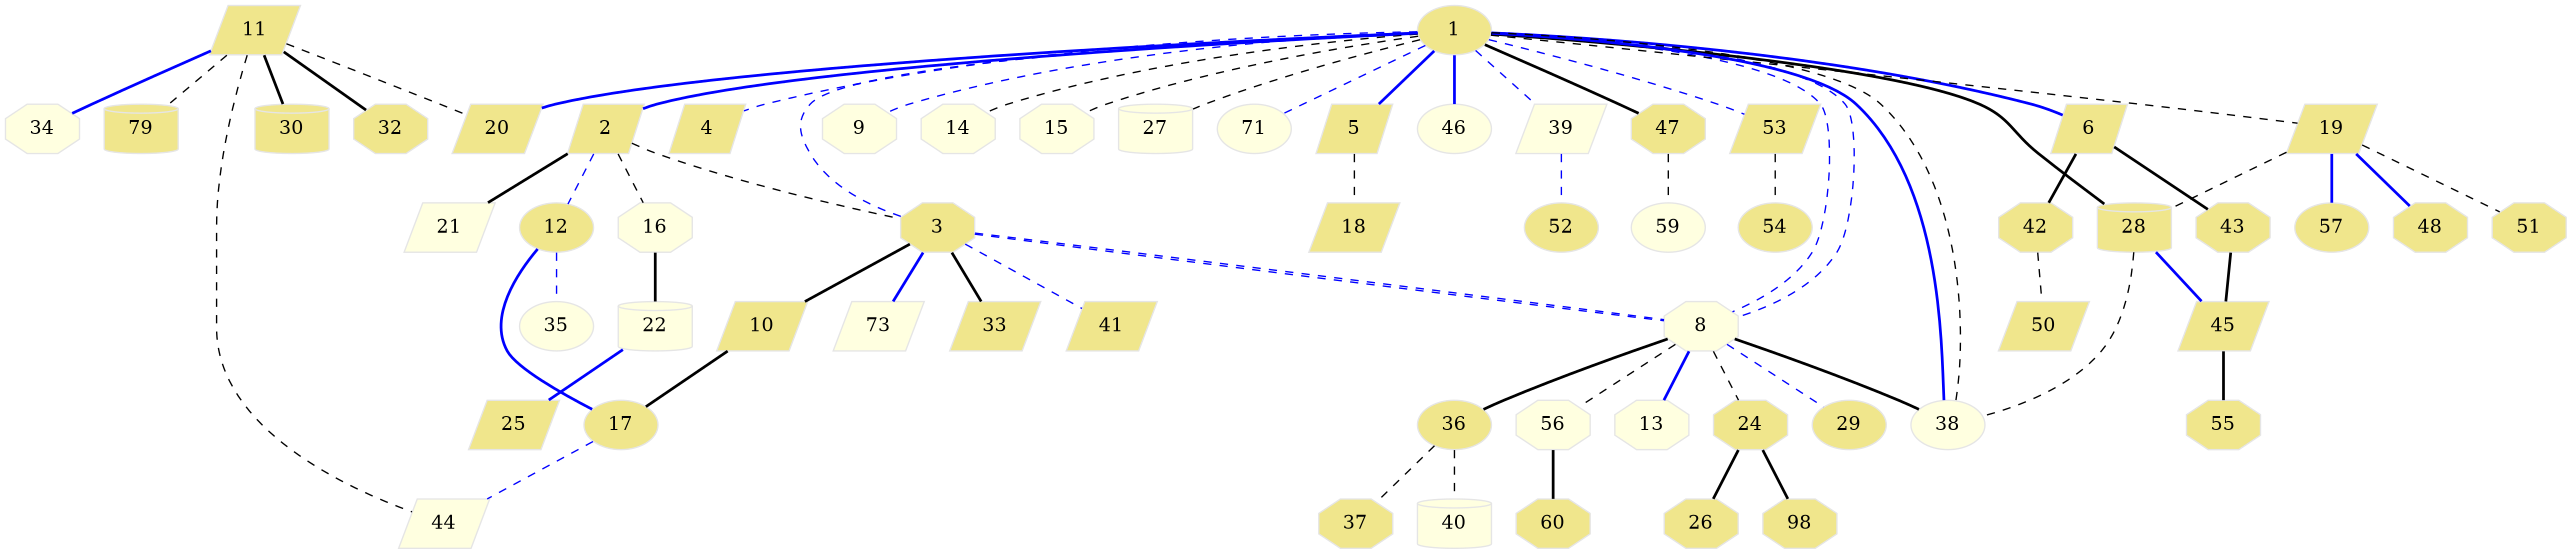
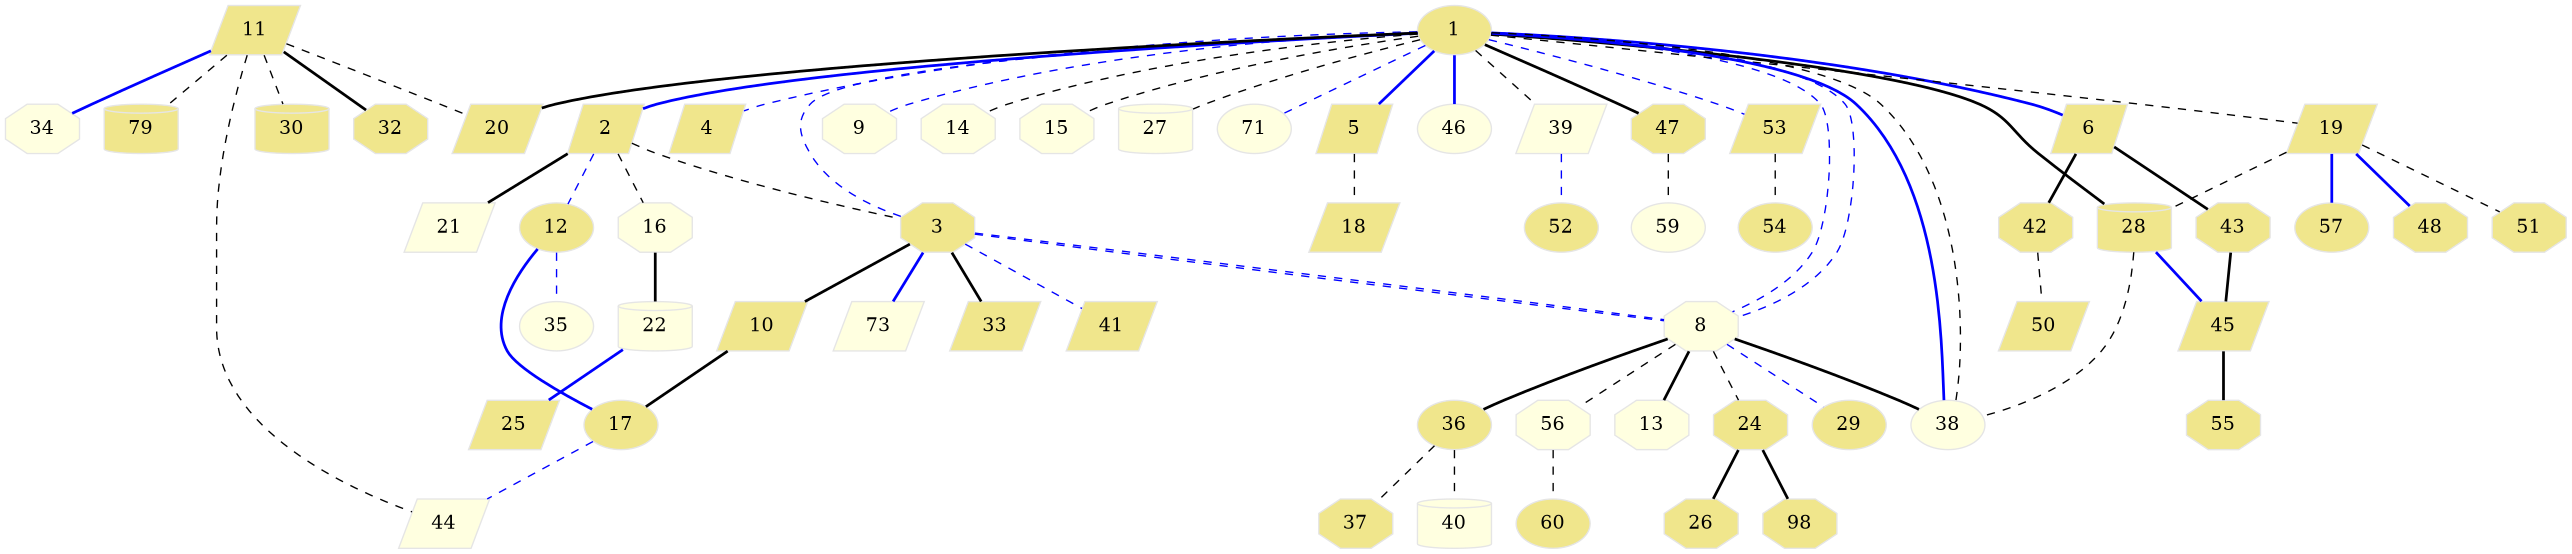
(781, 73) -> (781, 73)
(1505, 77) -> (1505, 77)
(274, 80) -> (274, 80)
(1676, 376) -> (1676, 376)
(1553, 474) -> (1553, 474)
(1553, 524) -> (1553, 524)
